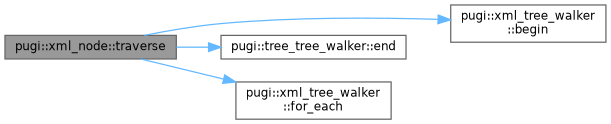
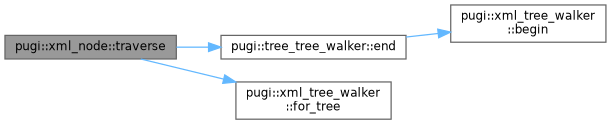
(291, 19) -> (422, 35)
(314, 101) -> (314, 101)
